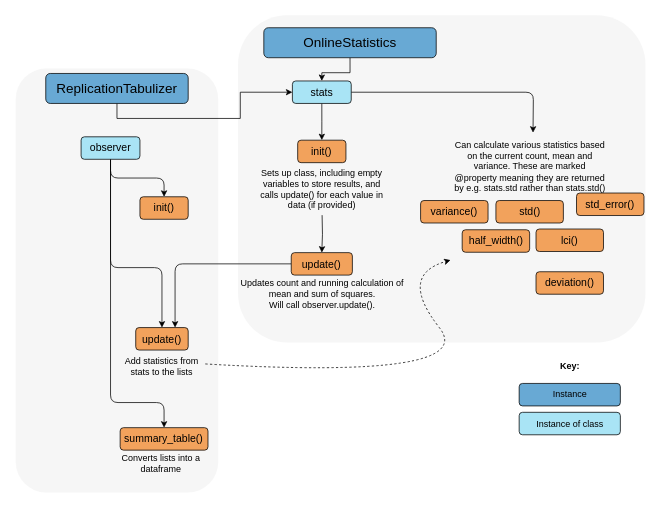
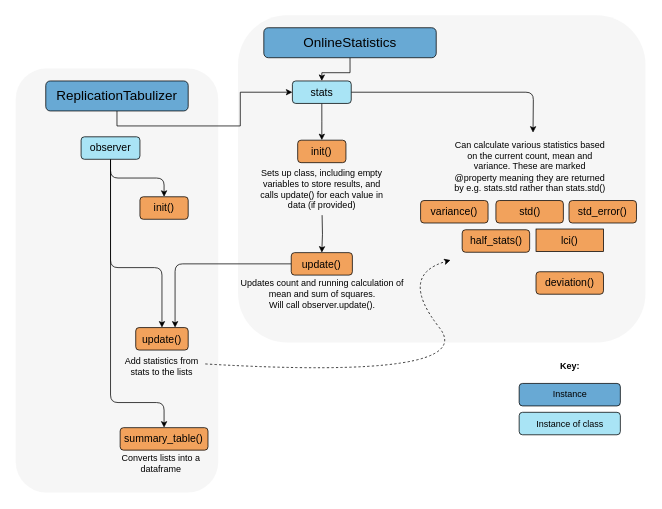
(117, 89) -> (117, 96)
(610, 204) -> (603, 212)
(570, 240) -> (570, 240)
(496, 241) -> (496, 241)
